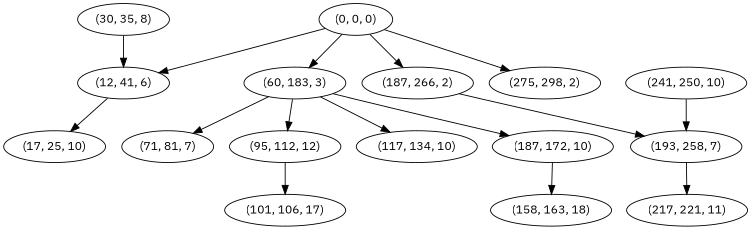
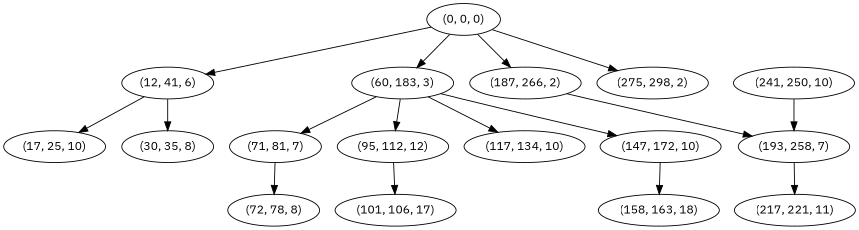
(124, 47) -> (168, 111)
(553, 147) -> (661, 147)
none -> (274, 210)
